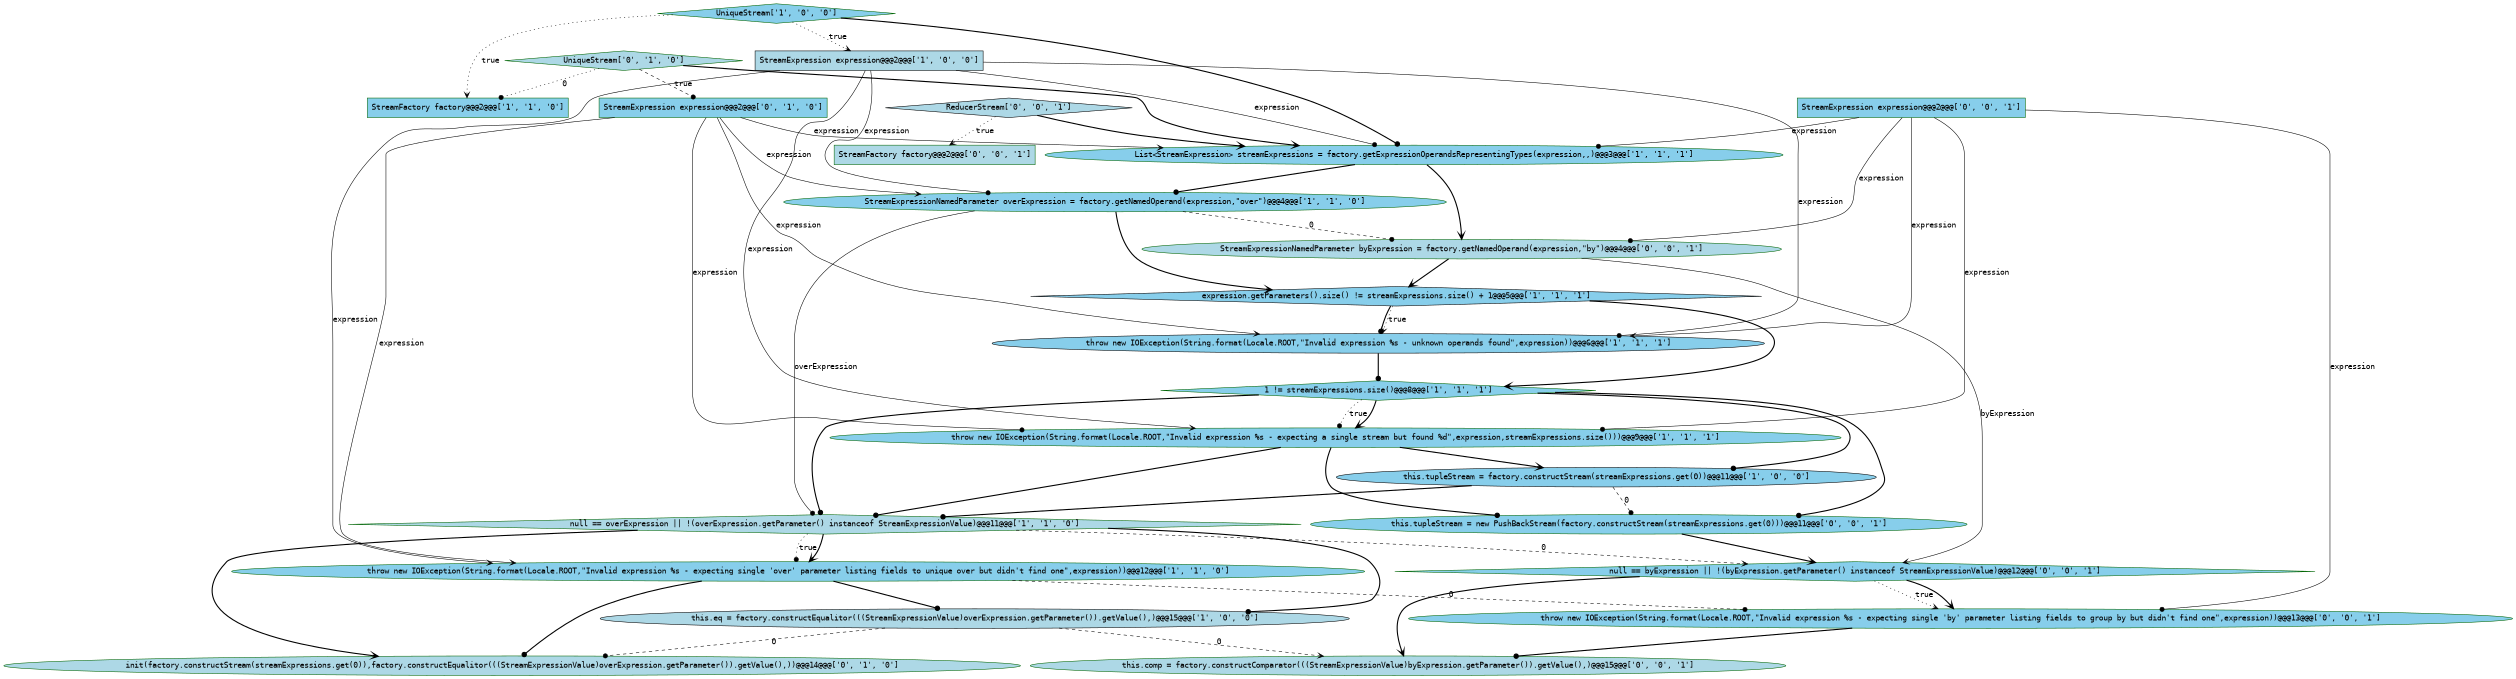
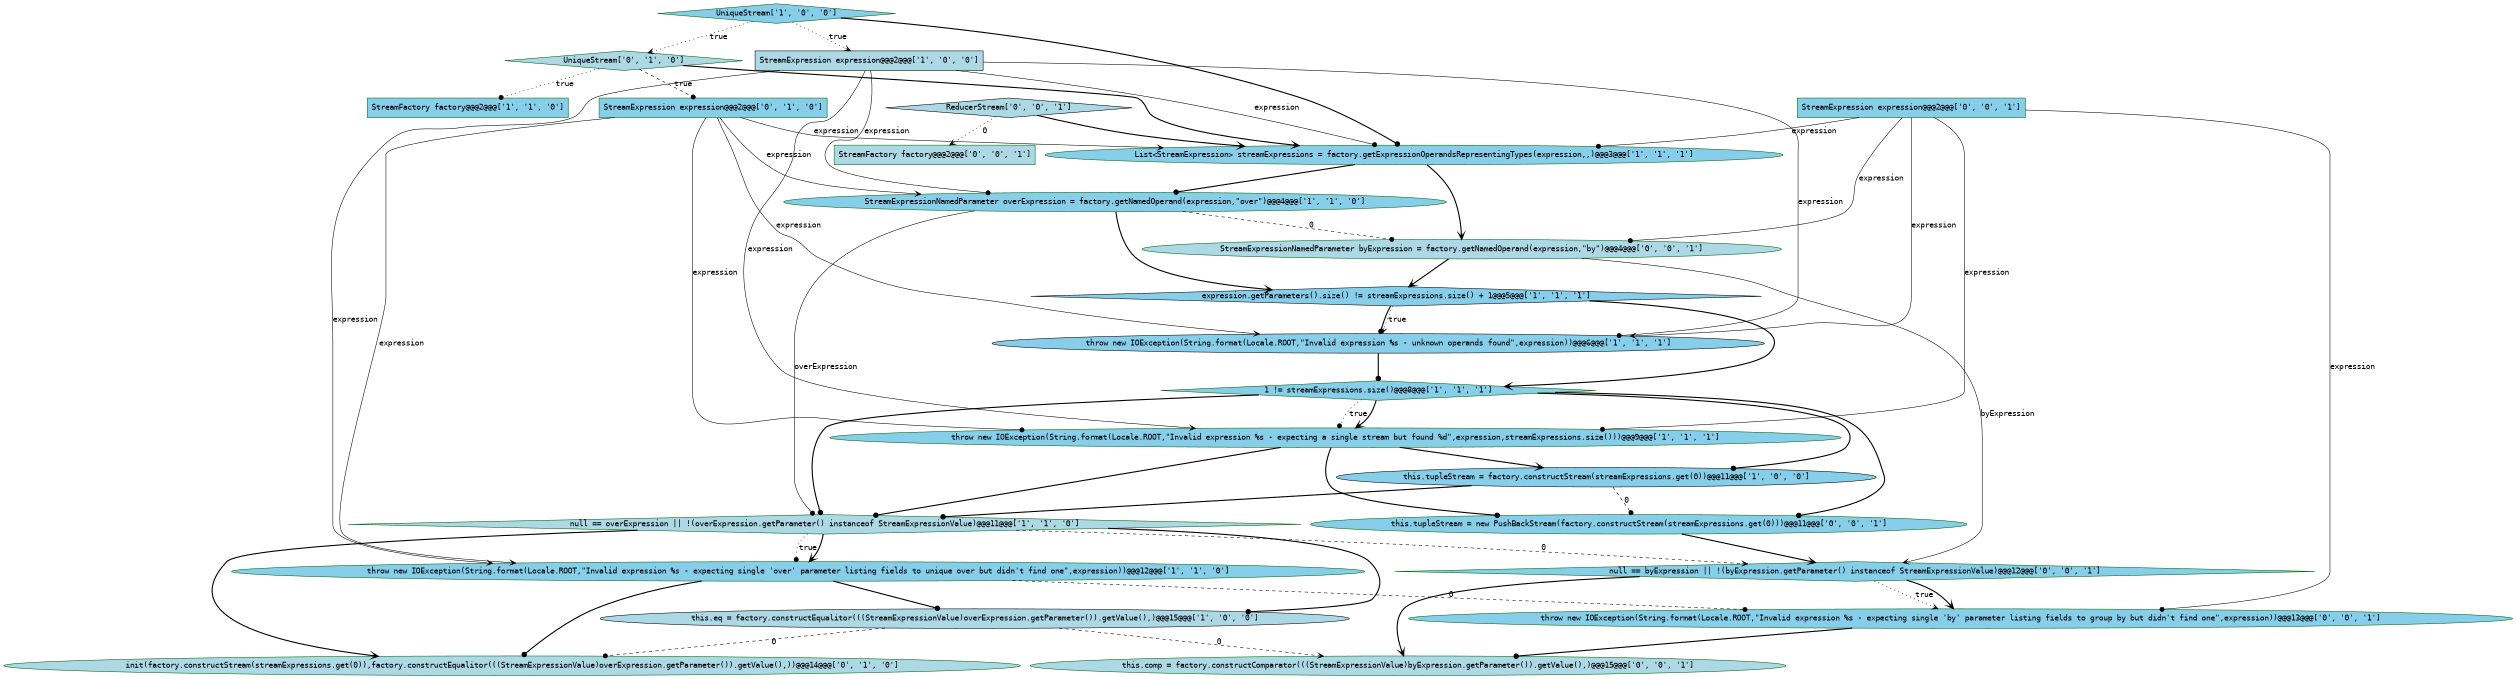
(552, 26) -> (703, 36)
(565, 84) -> (565, 84)
(985, 131) -> (985, 131)
